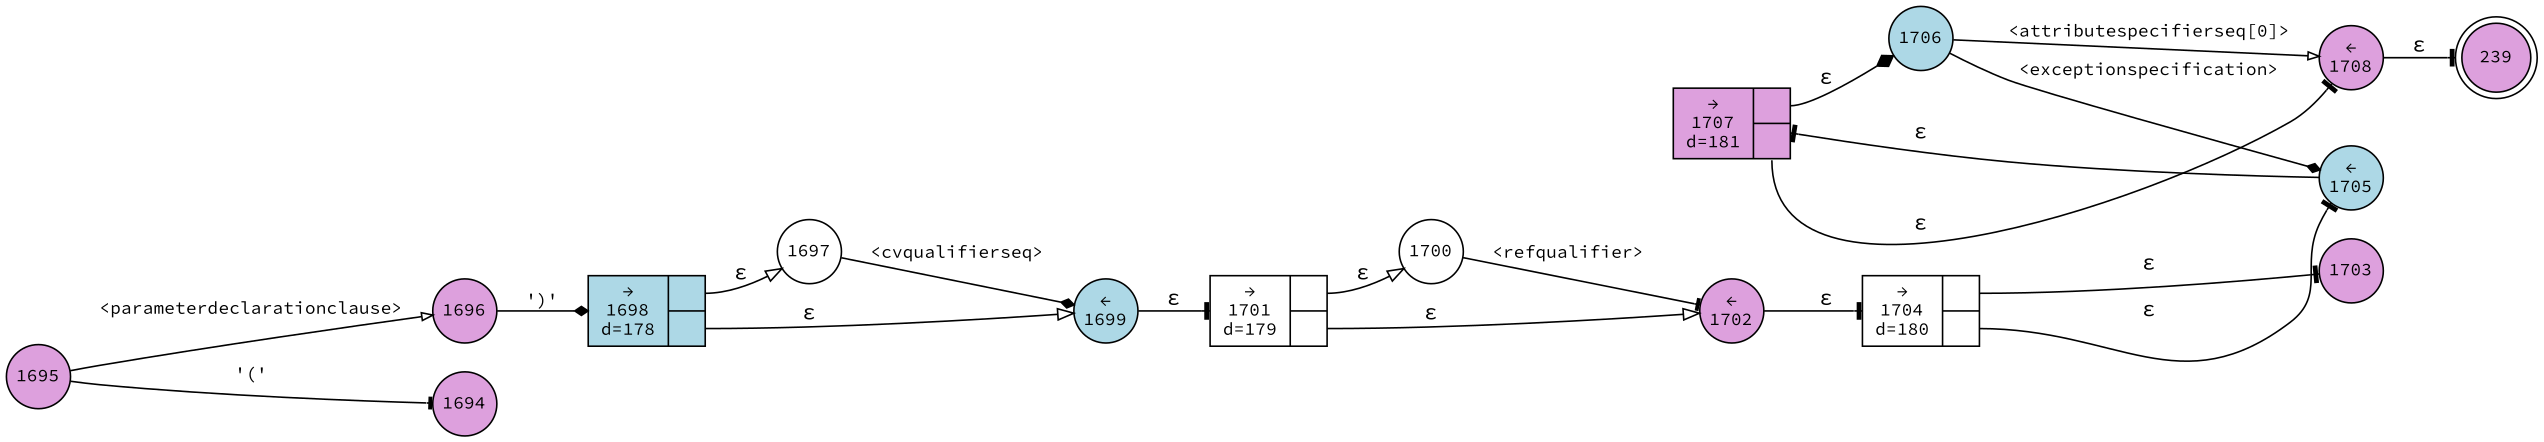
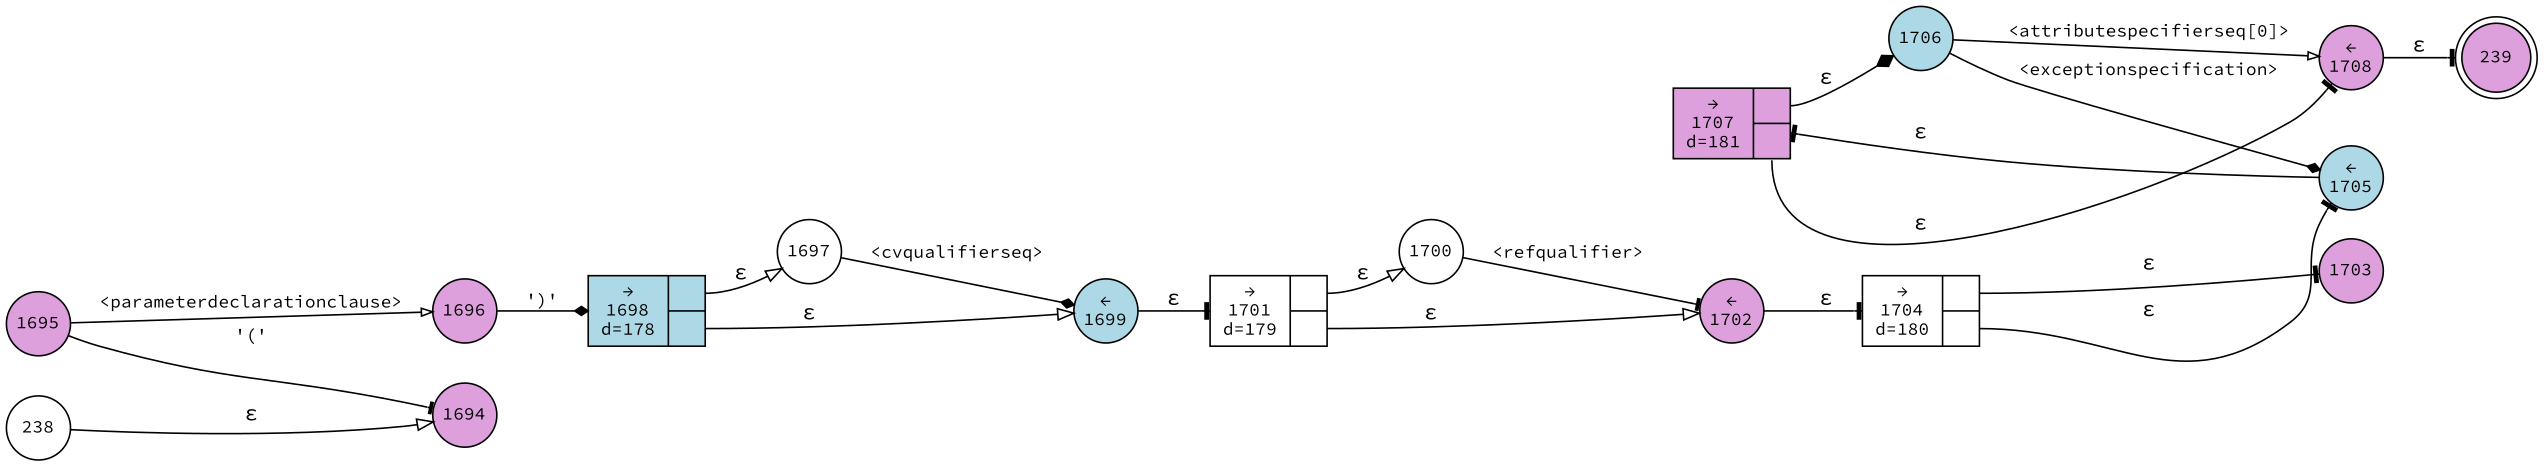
none -> (38, 428)
